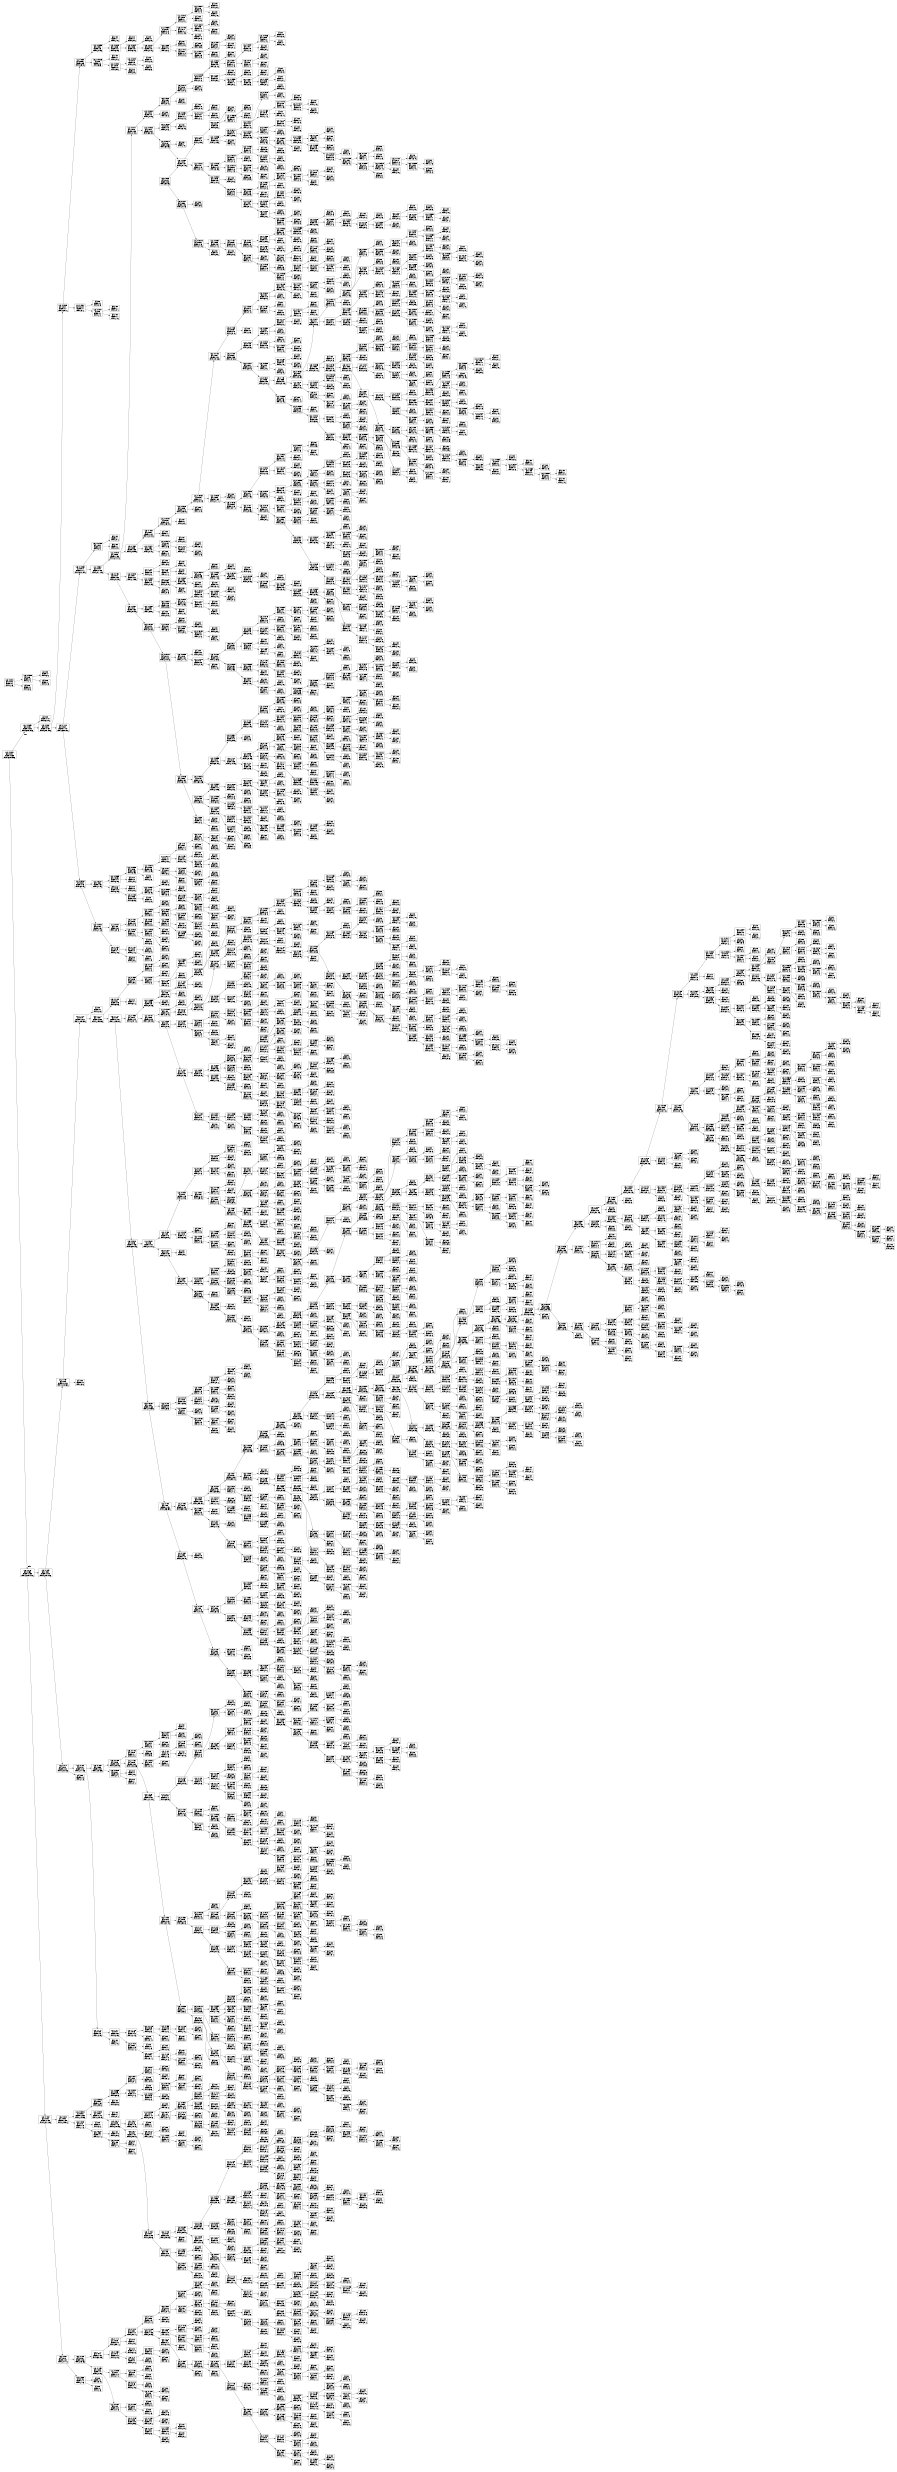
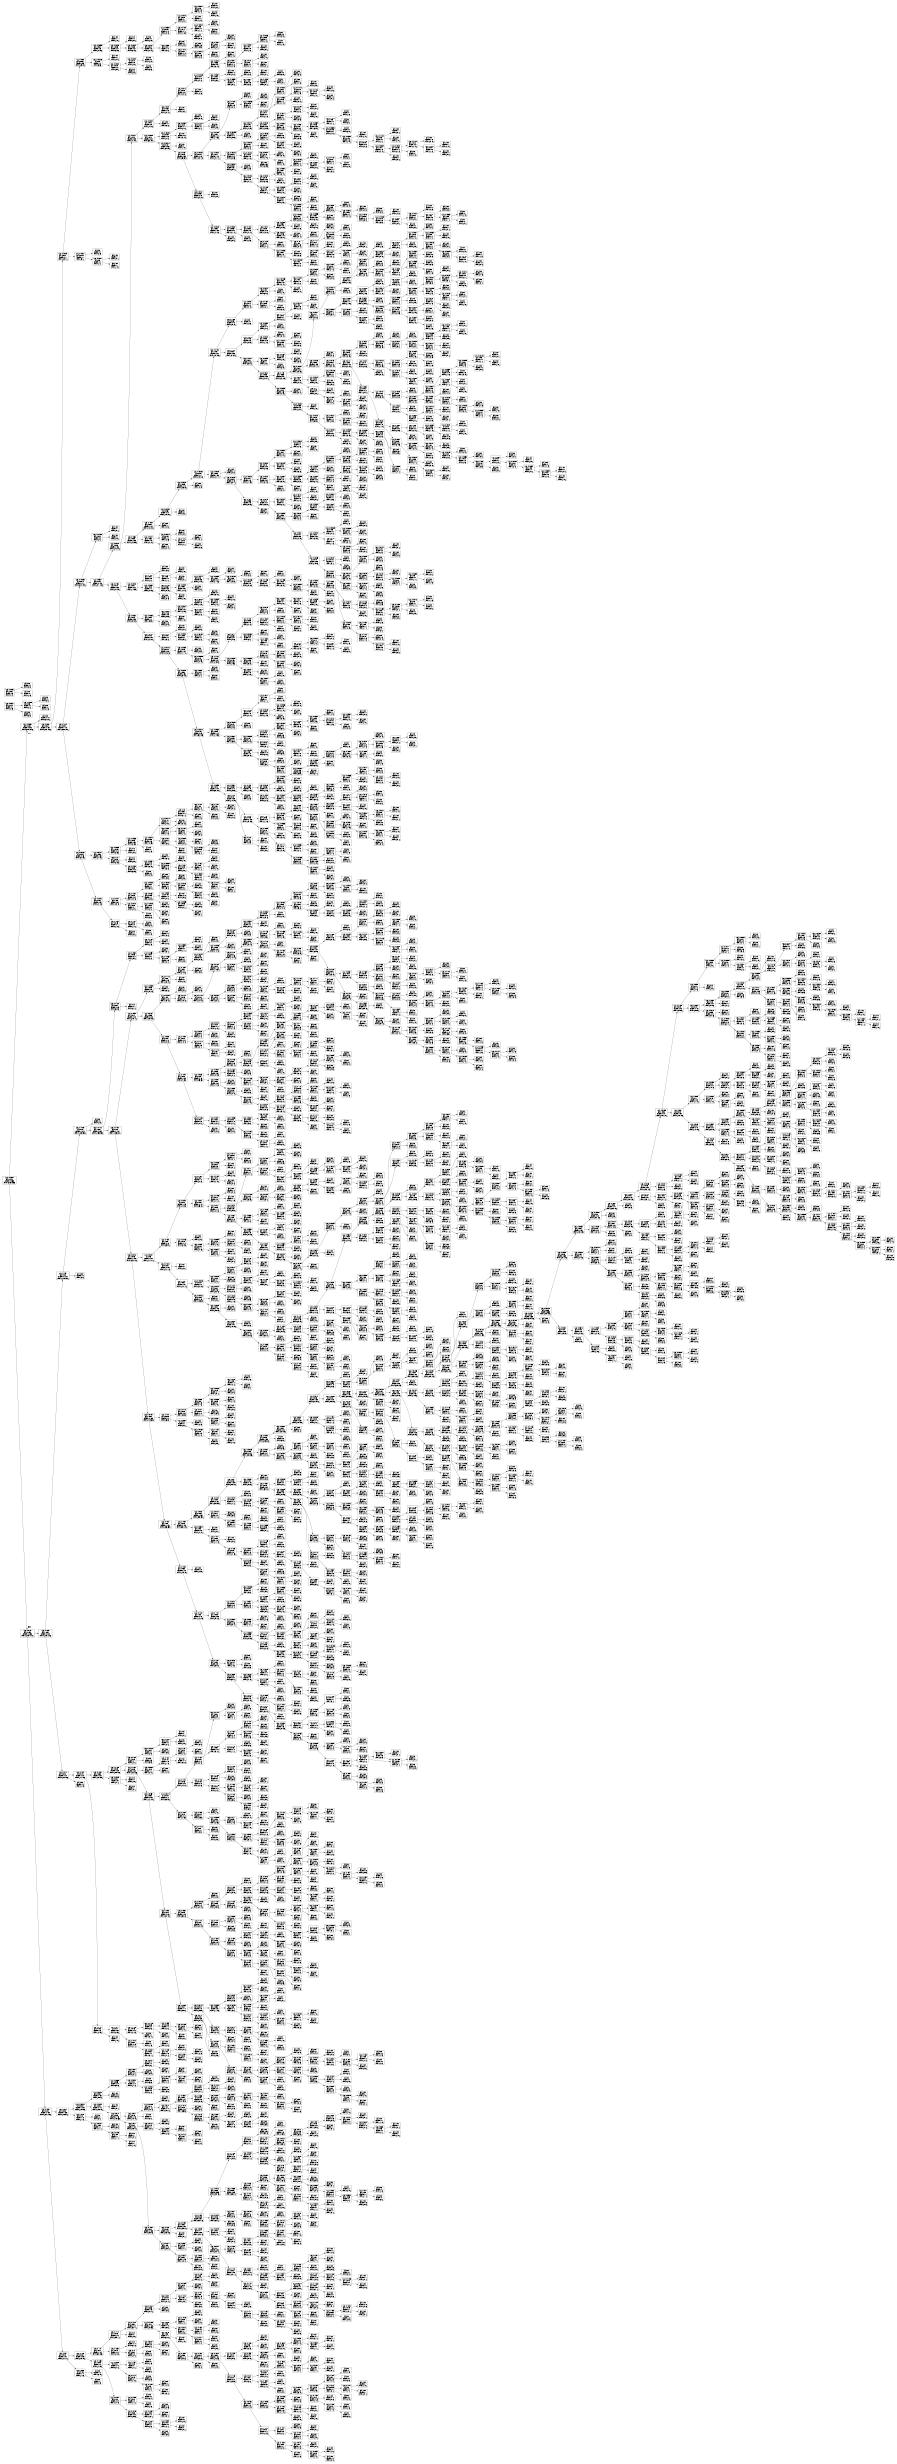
(173, 153) -> (173, 150)
(206, 794) -> (222, 736)
(173, 859) -> (173, 822)
(371, 1757) -> (379, 1761)
(222, 2014) -> (239, 2012)
(182, 2328) -> (182, 2320)
